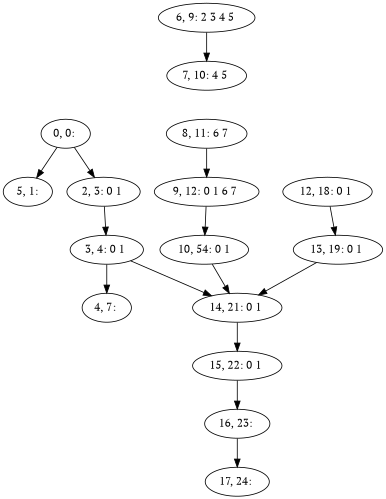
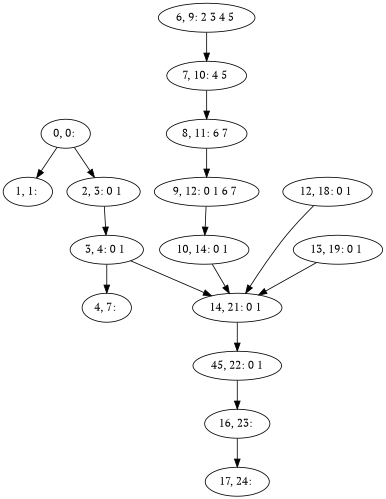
none -> (207, 101)
(28, 192) -> (28, 192)
(332, 217) -> (279, 244)
(204, 250) -> (204, 250)
(237, 366) -> (237, 366)
